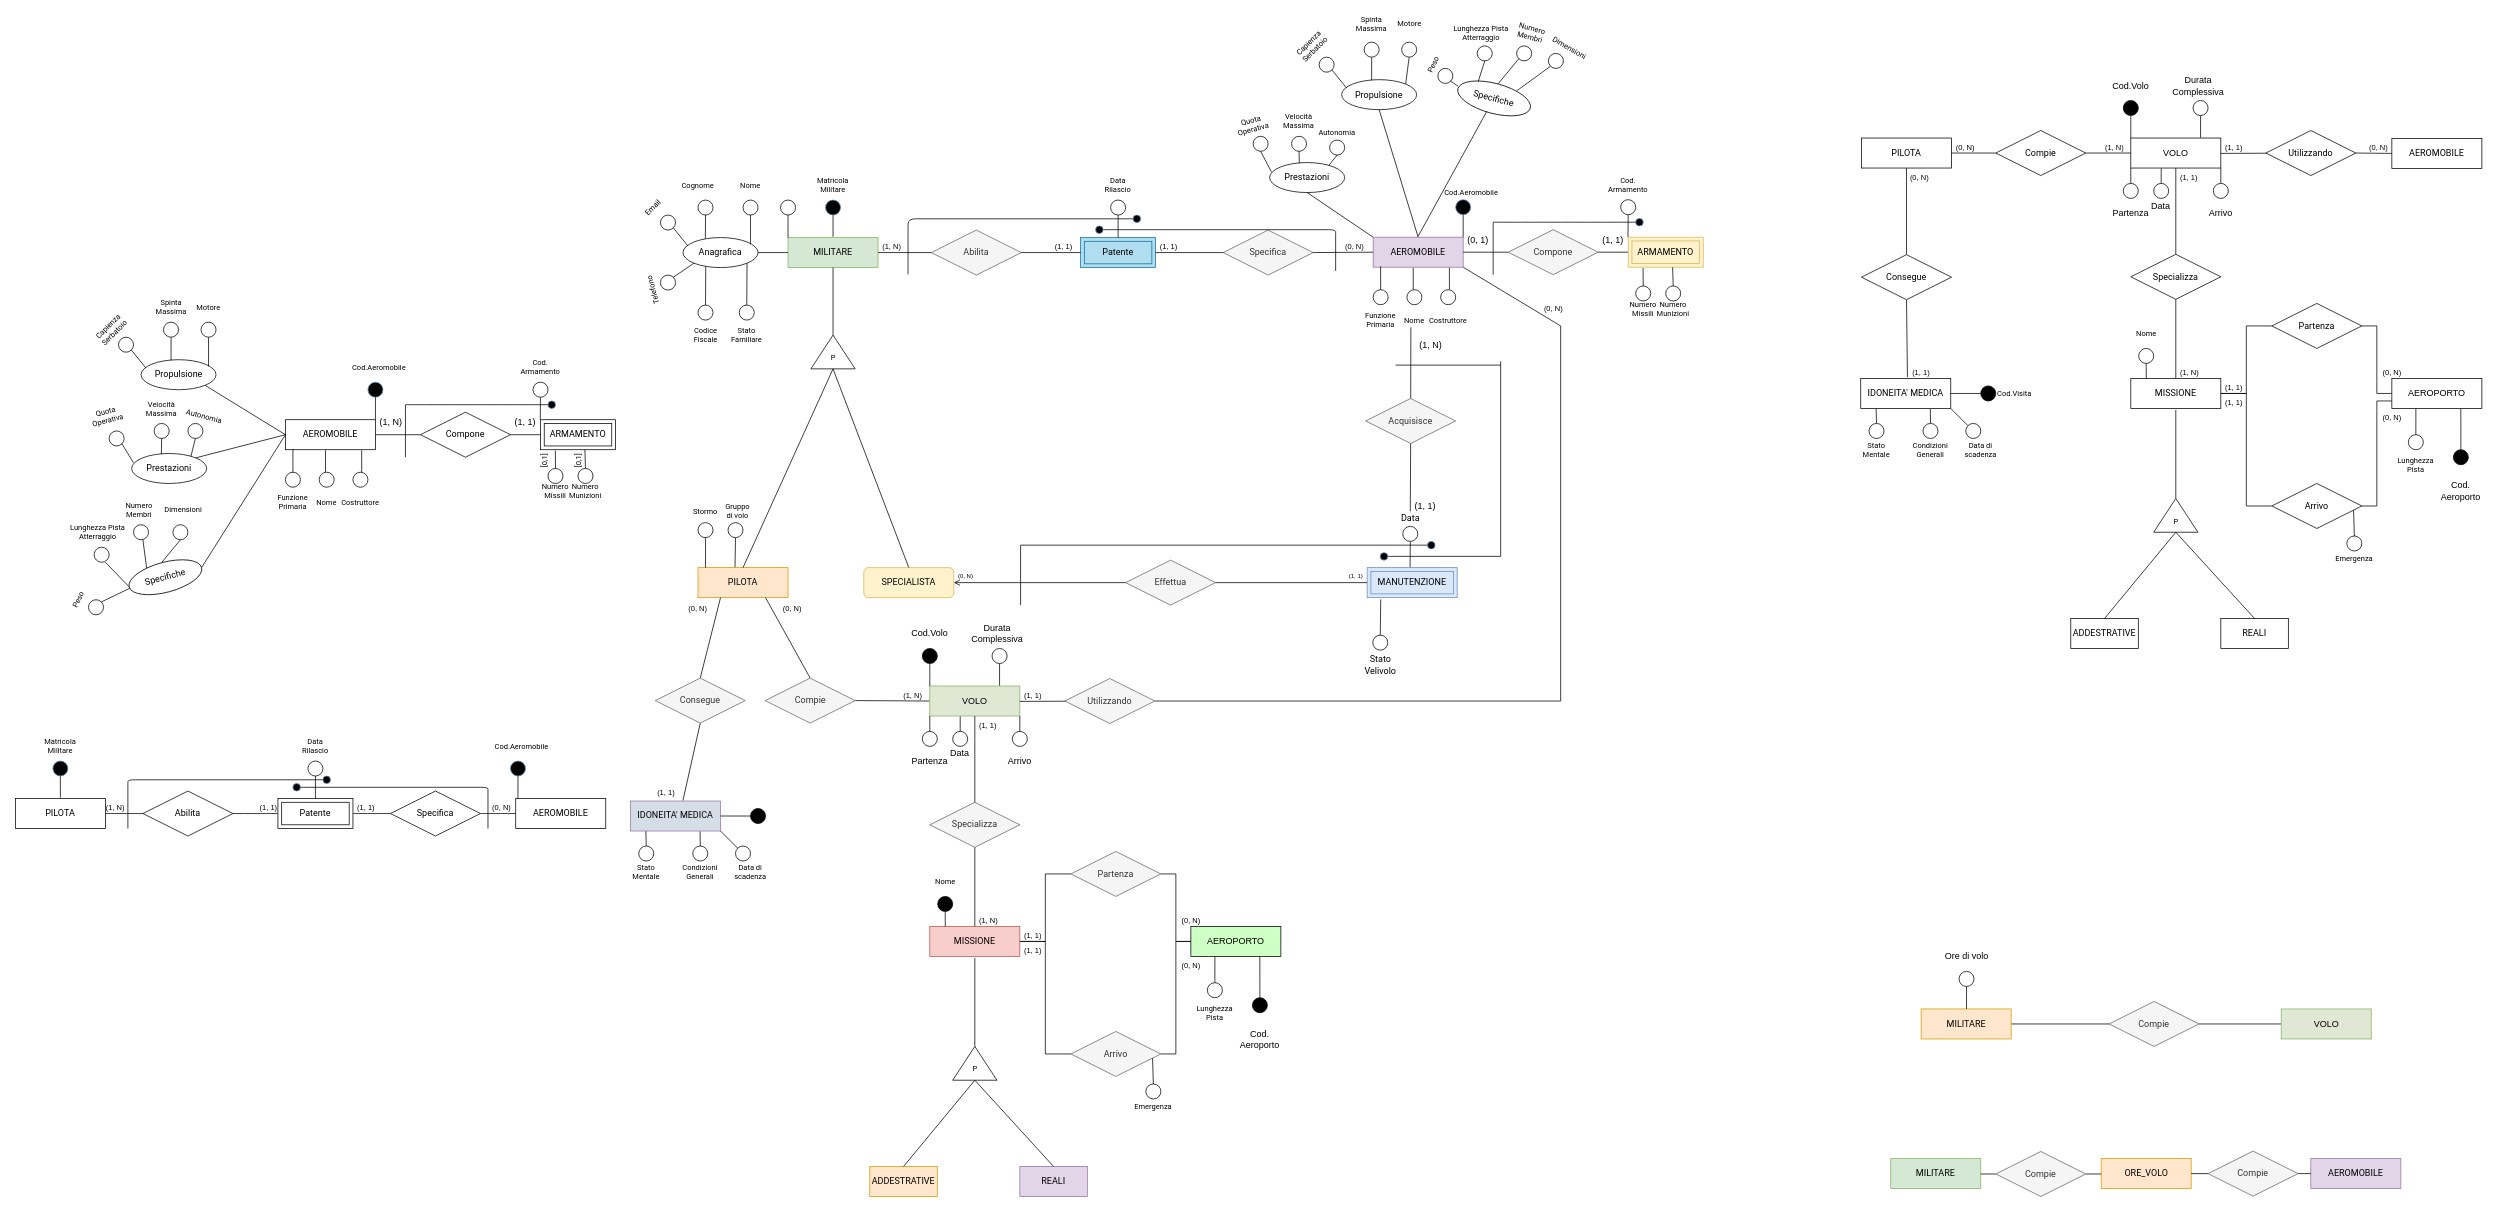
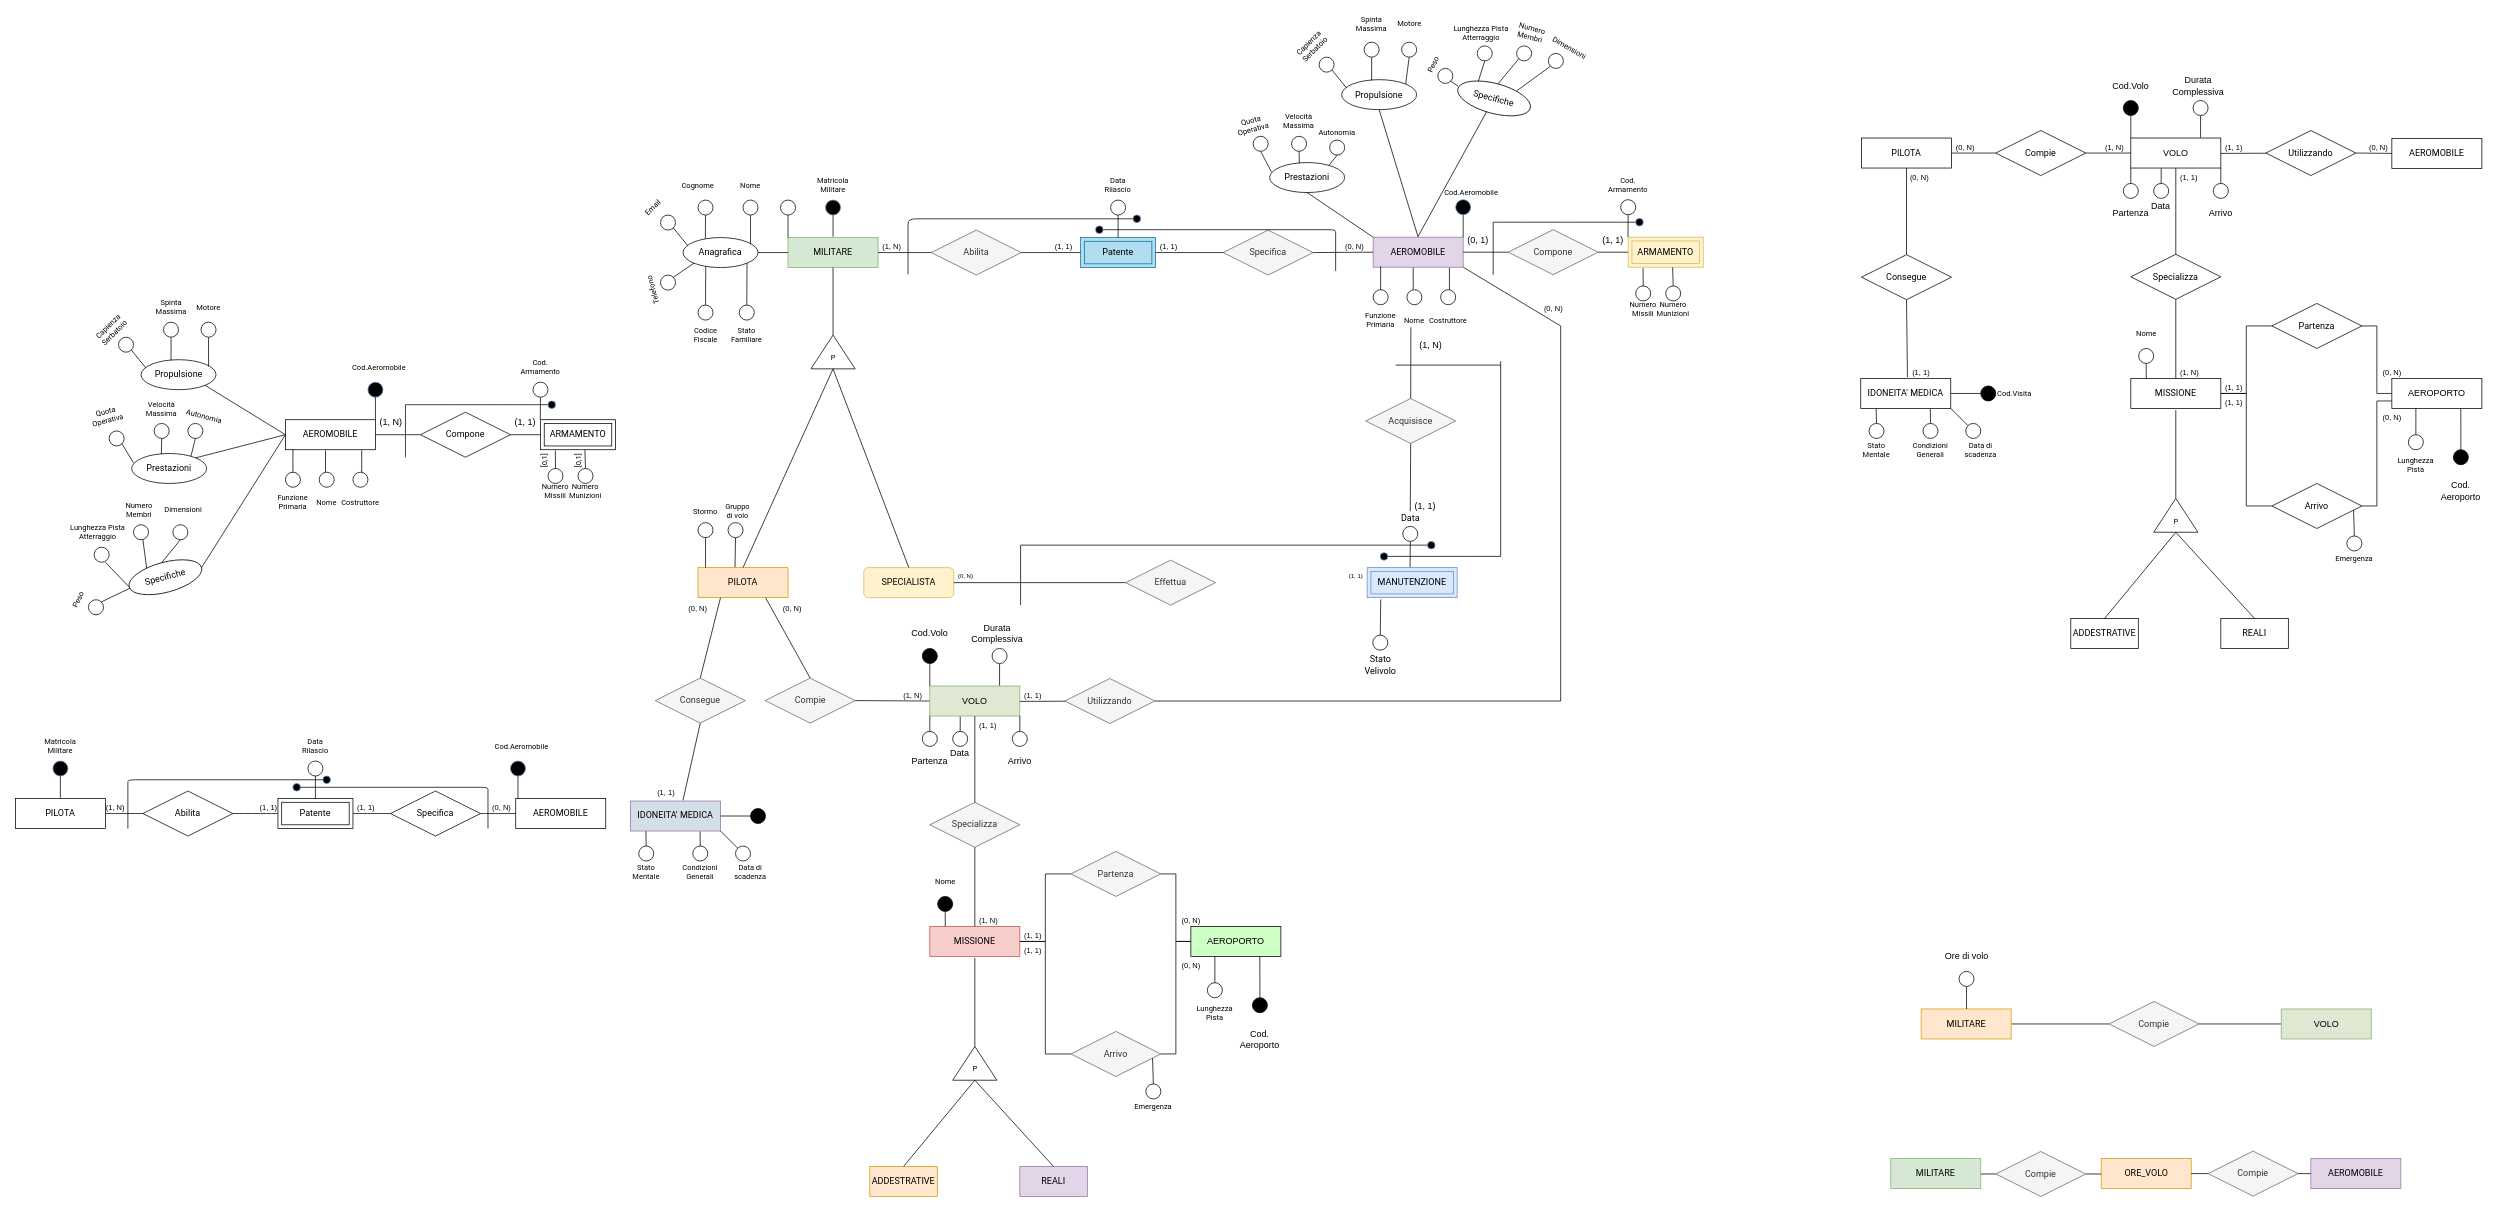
(958, 583) -> (958, 583)
(1292, 583) -> none
